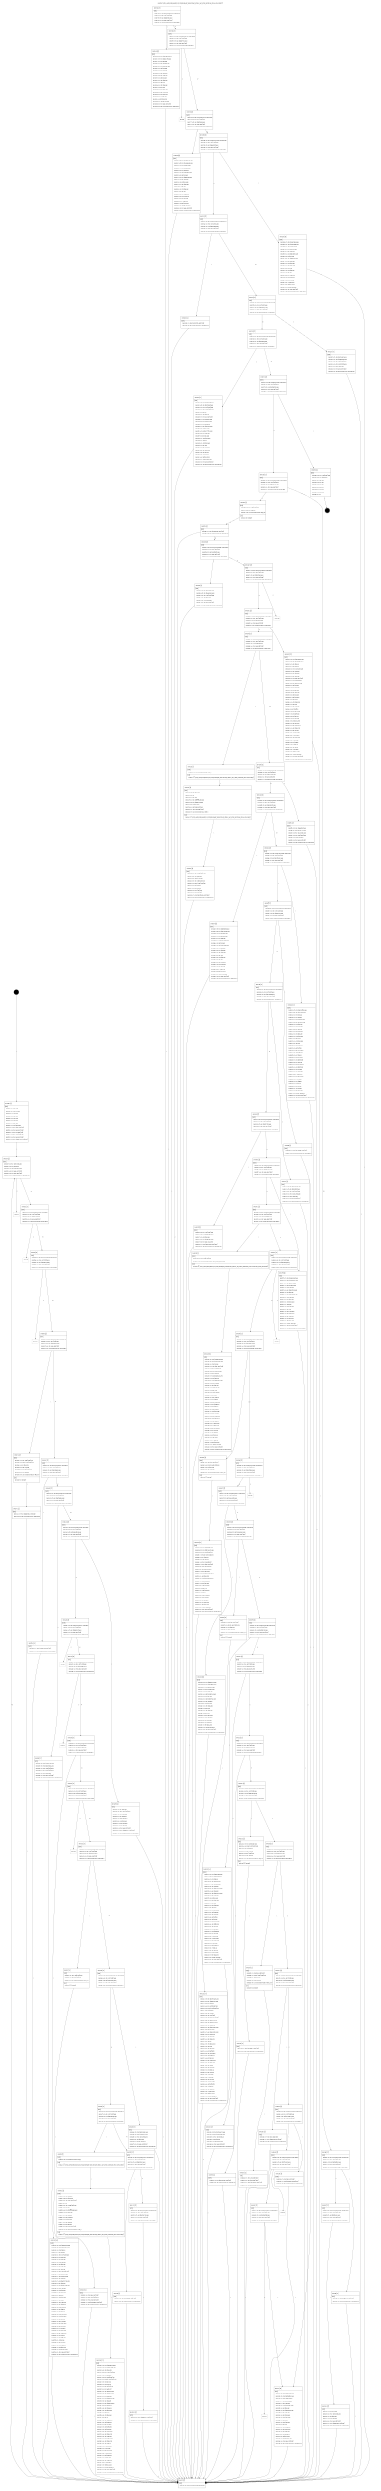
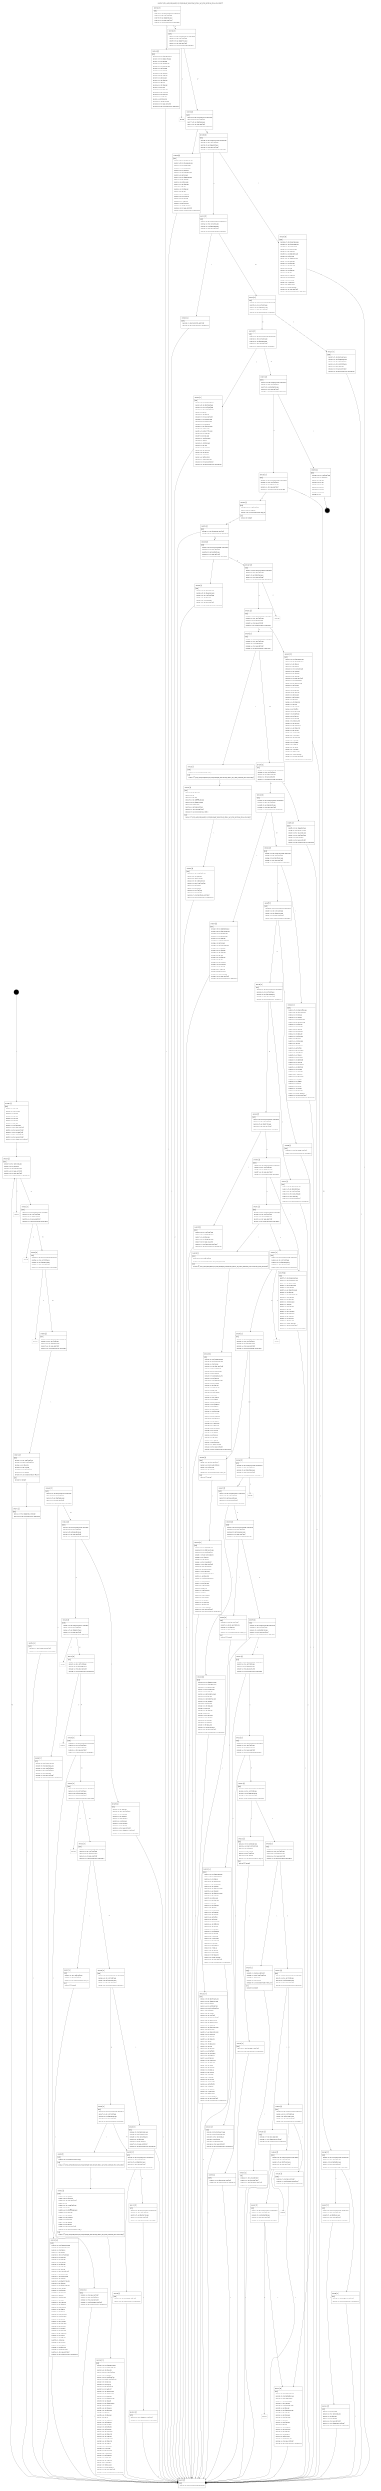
(55, 1468) -> none
